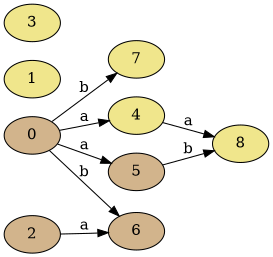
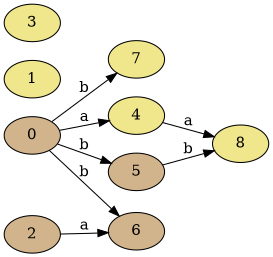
(84, 145) -> (84, 145)
